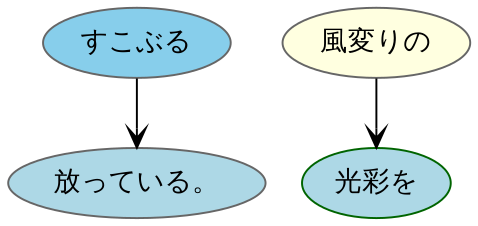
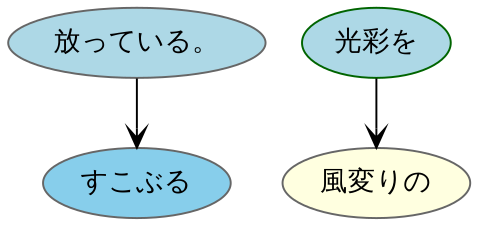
(137, 103) -> (137, 103)
(376, 103) -> (376, 103)
